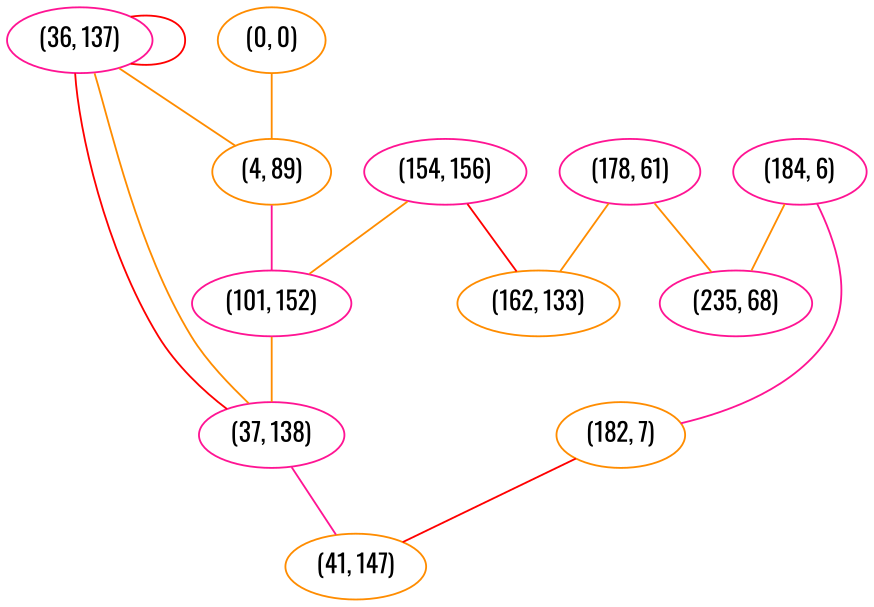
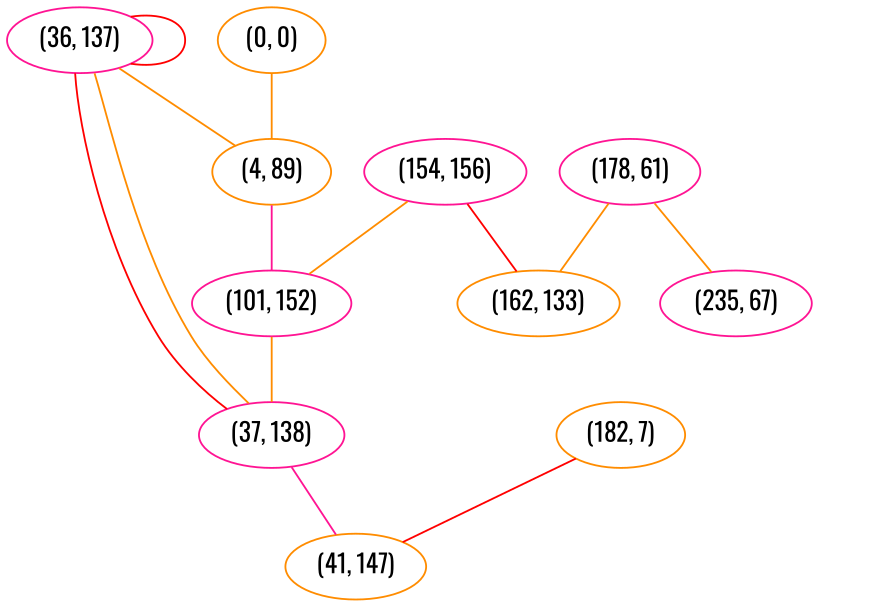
(800, 172) -> none
(736, 303) -> (736, 303)
